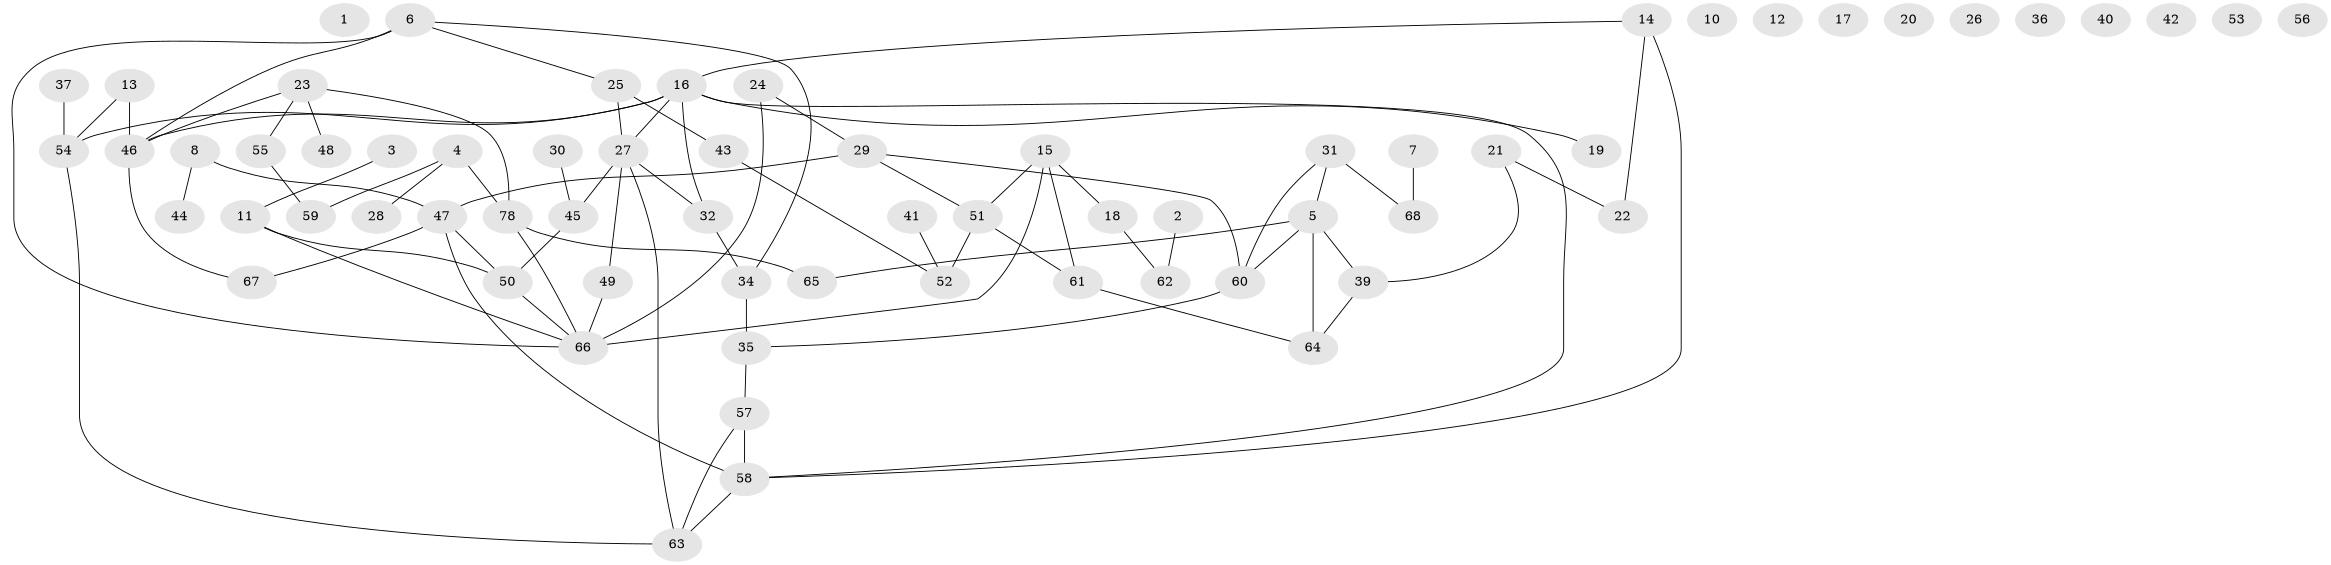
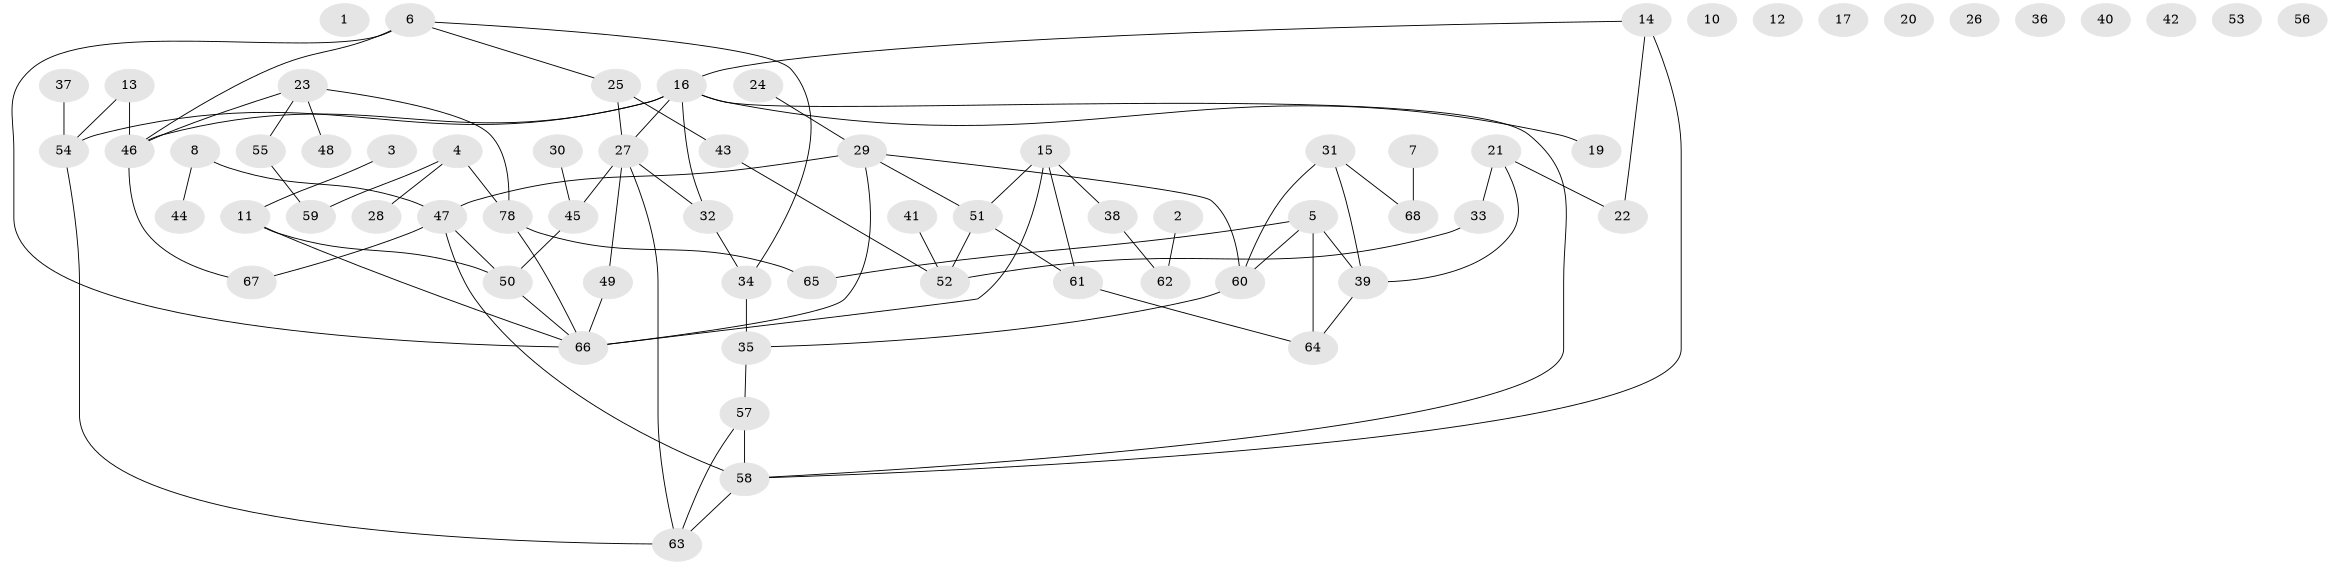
(1322, 184) -> (1350, 216)
(1113, 217) -> (1113, 217)
none -> (1479, 217)
(733, 243) -> (795, 315)
